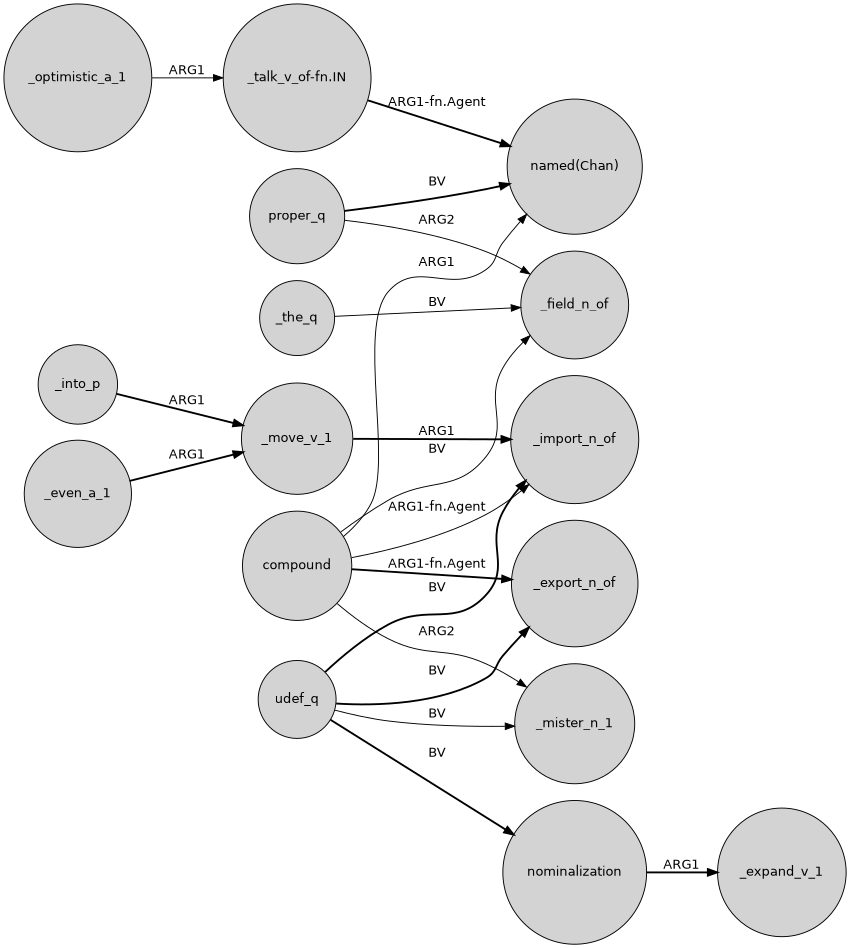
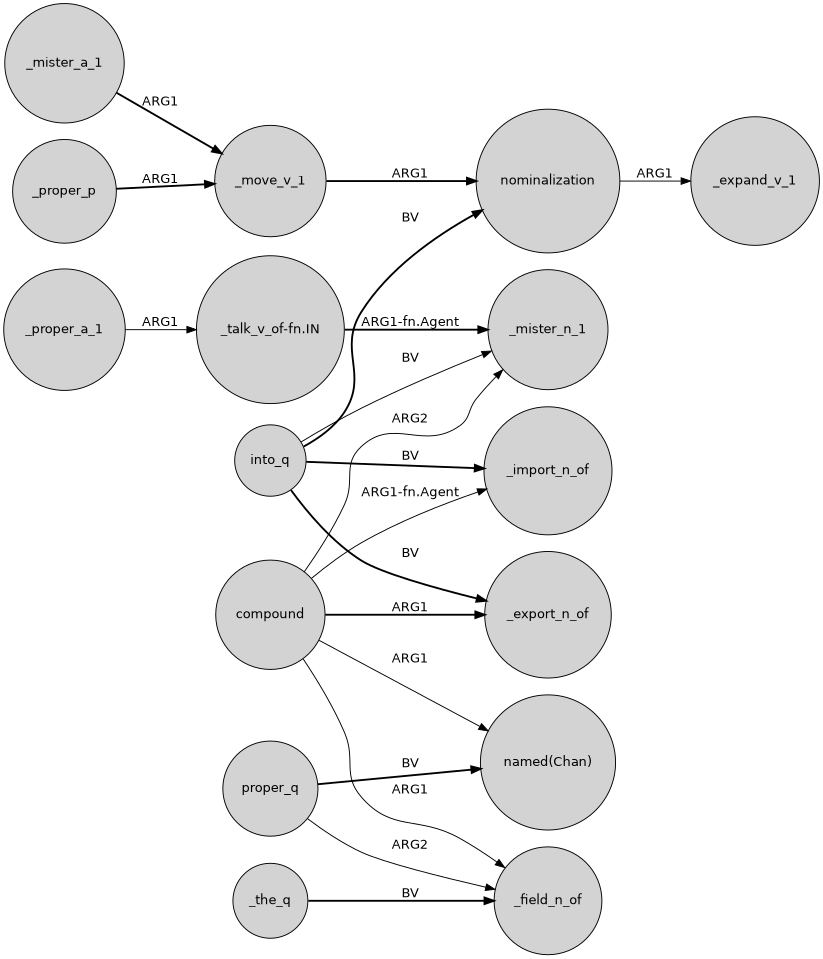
(78, 78) -> (64, 330)
(434, 122) -> (411, 330)
(423, 312) -> (396, 901)
(78, 384) -> (64, 191)
(427, 439) -> (397, 181)
(437, 449) -> (410, 790)
(78, 494) -> (64, 63)
(437, 564) -> (410, 608)
(297, 699) -> (270, 461)
(677, 872) -> (650, 181)
